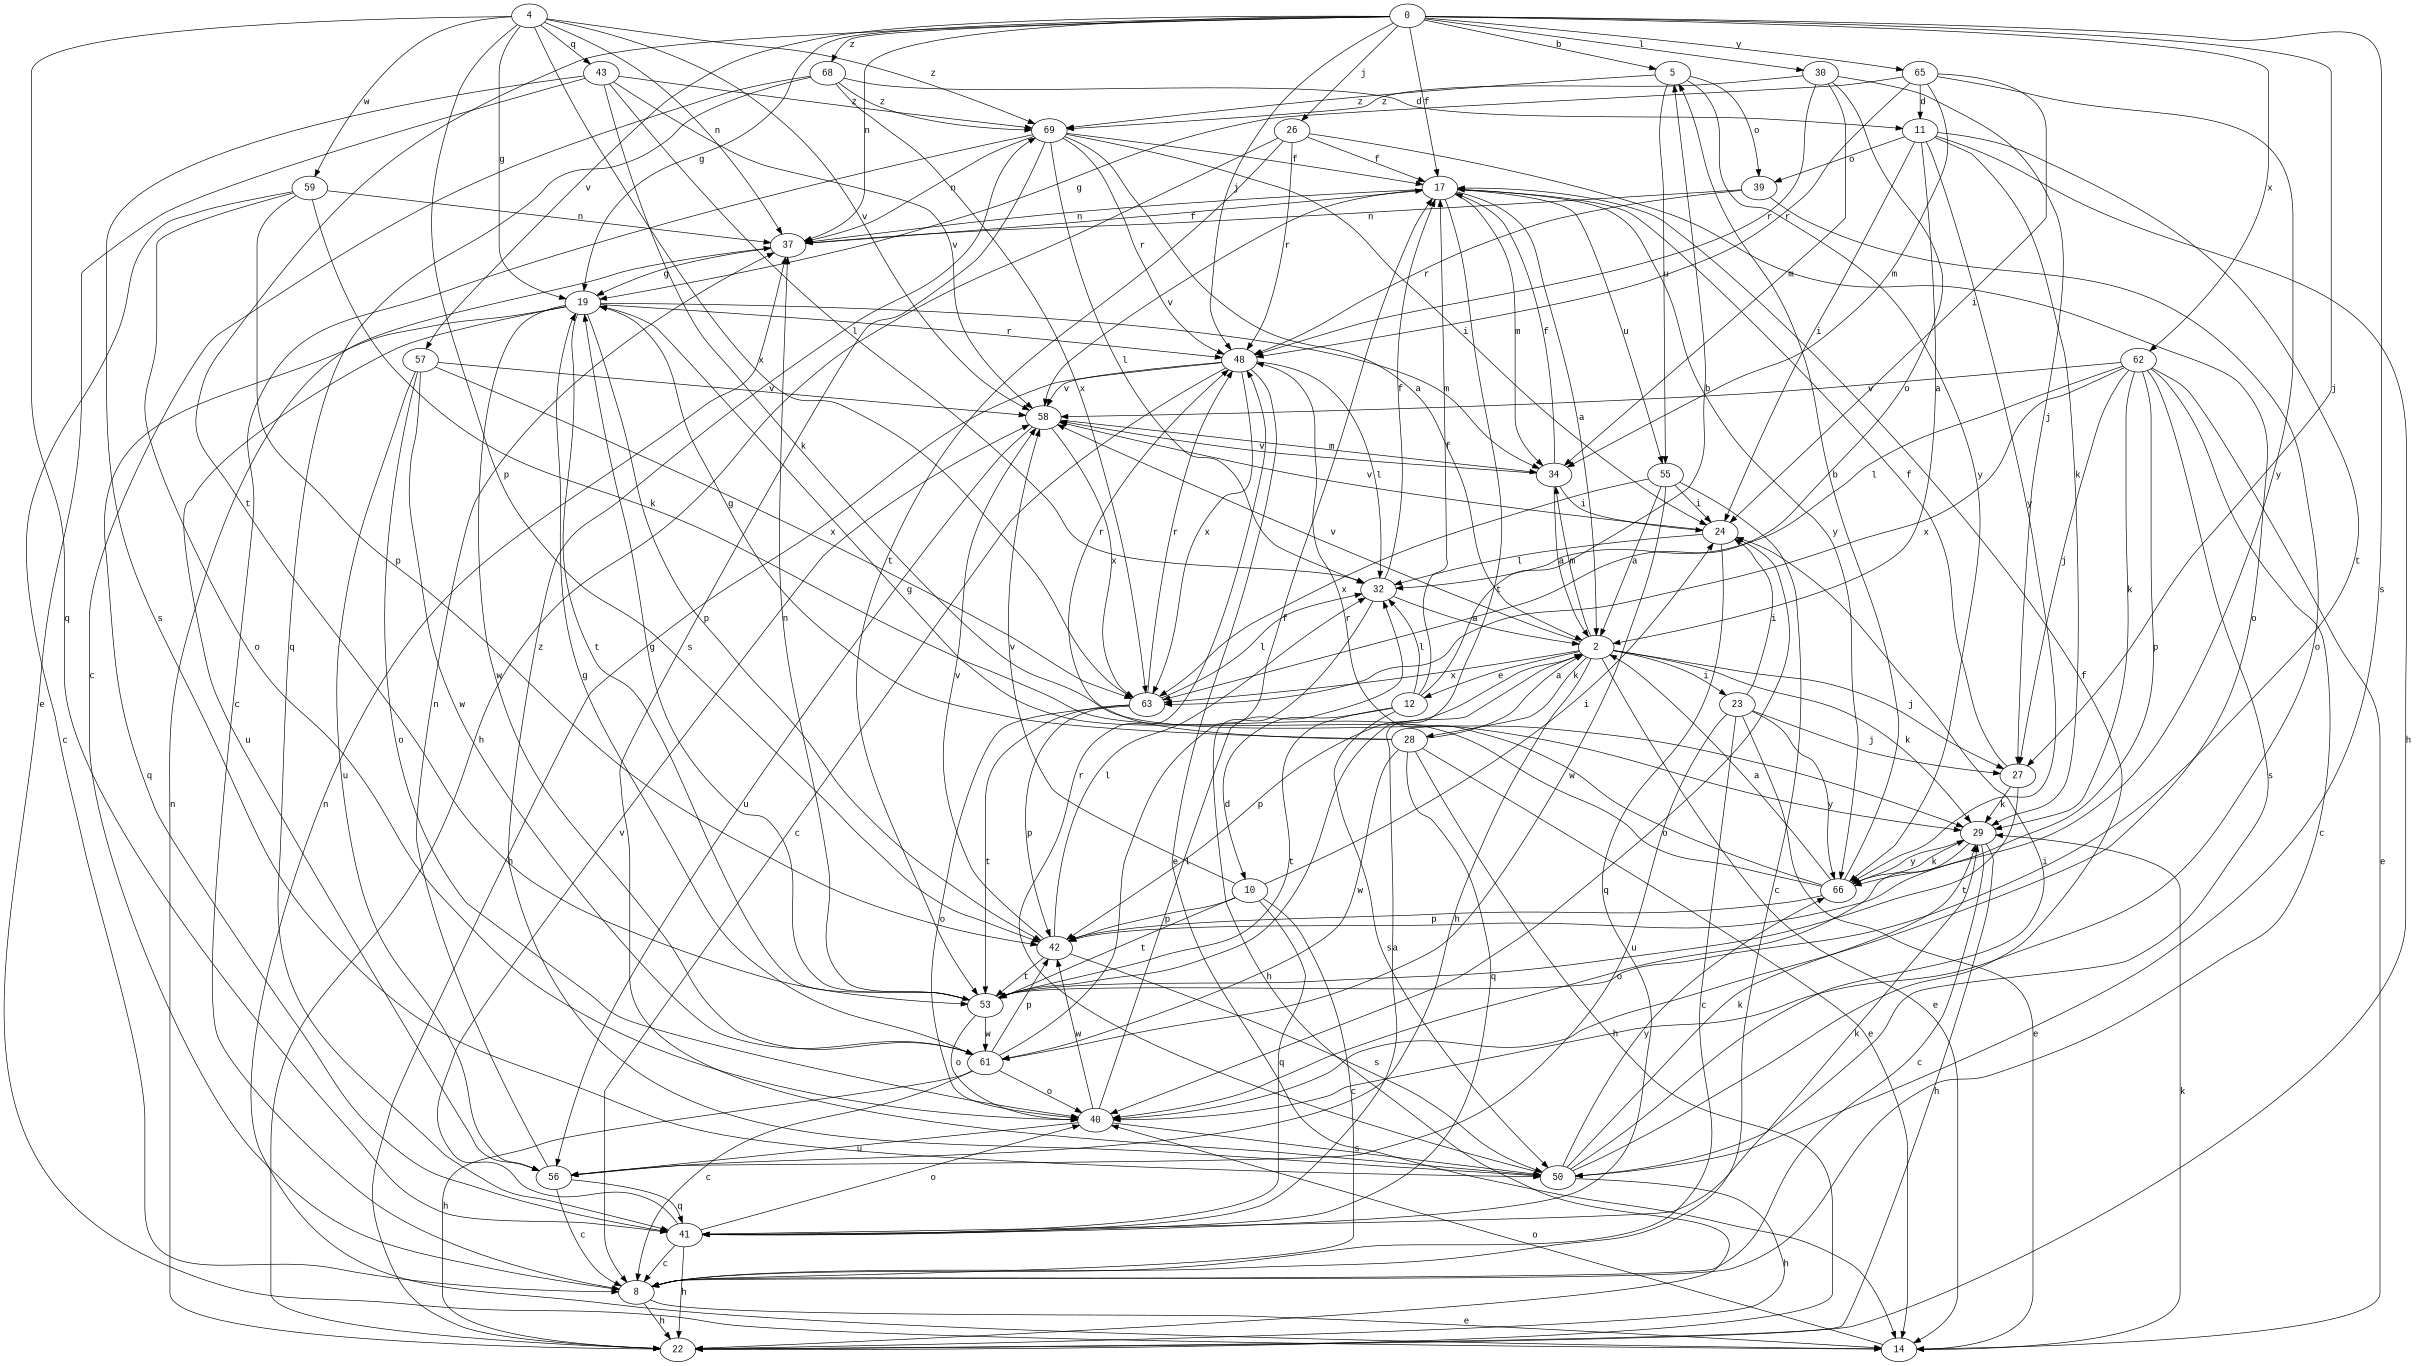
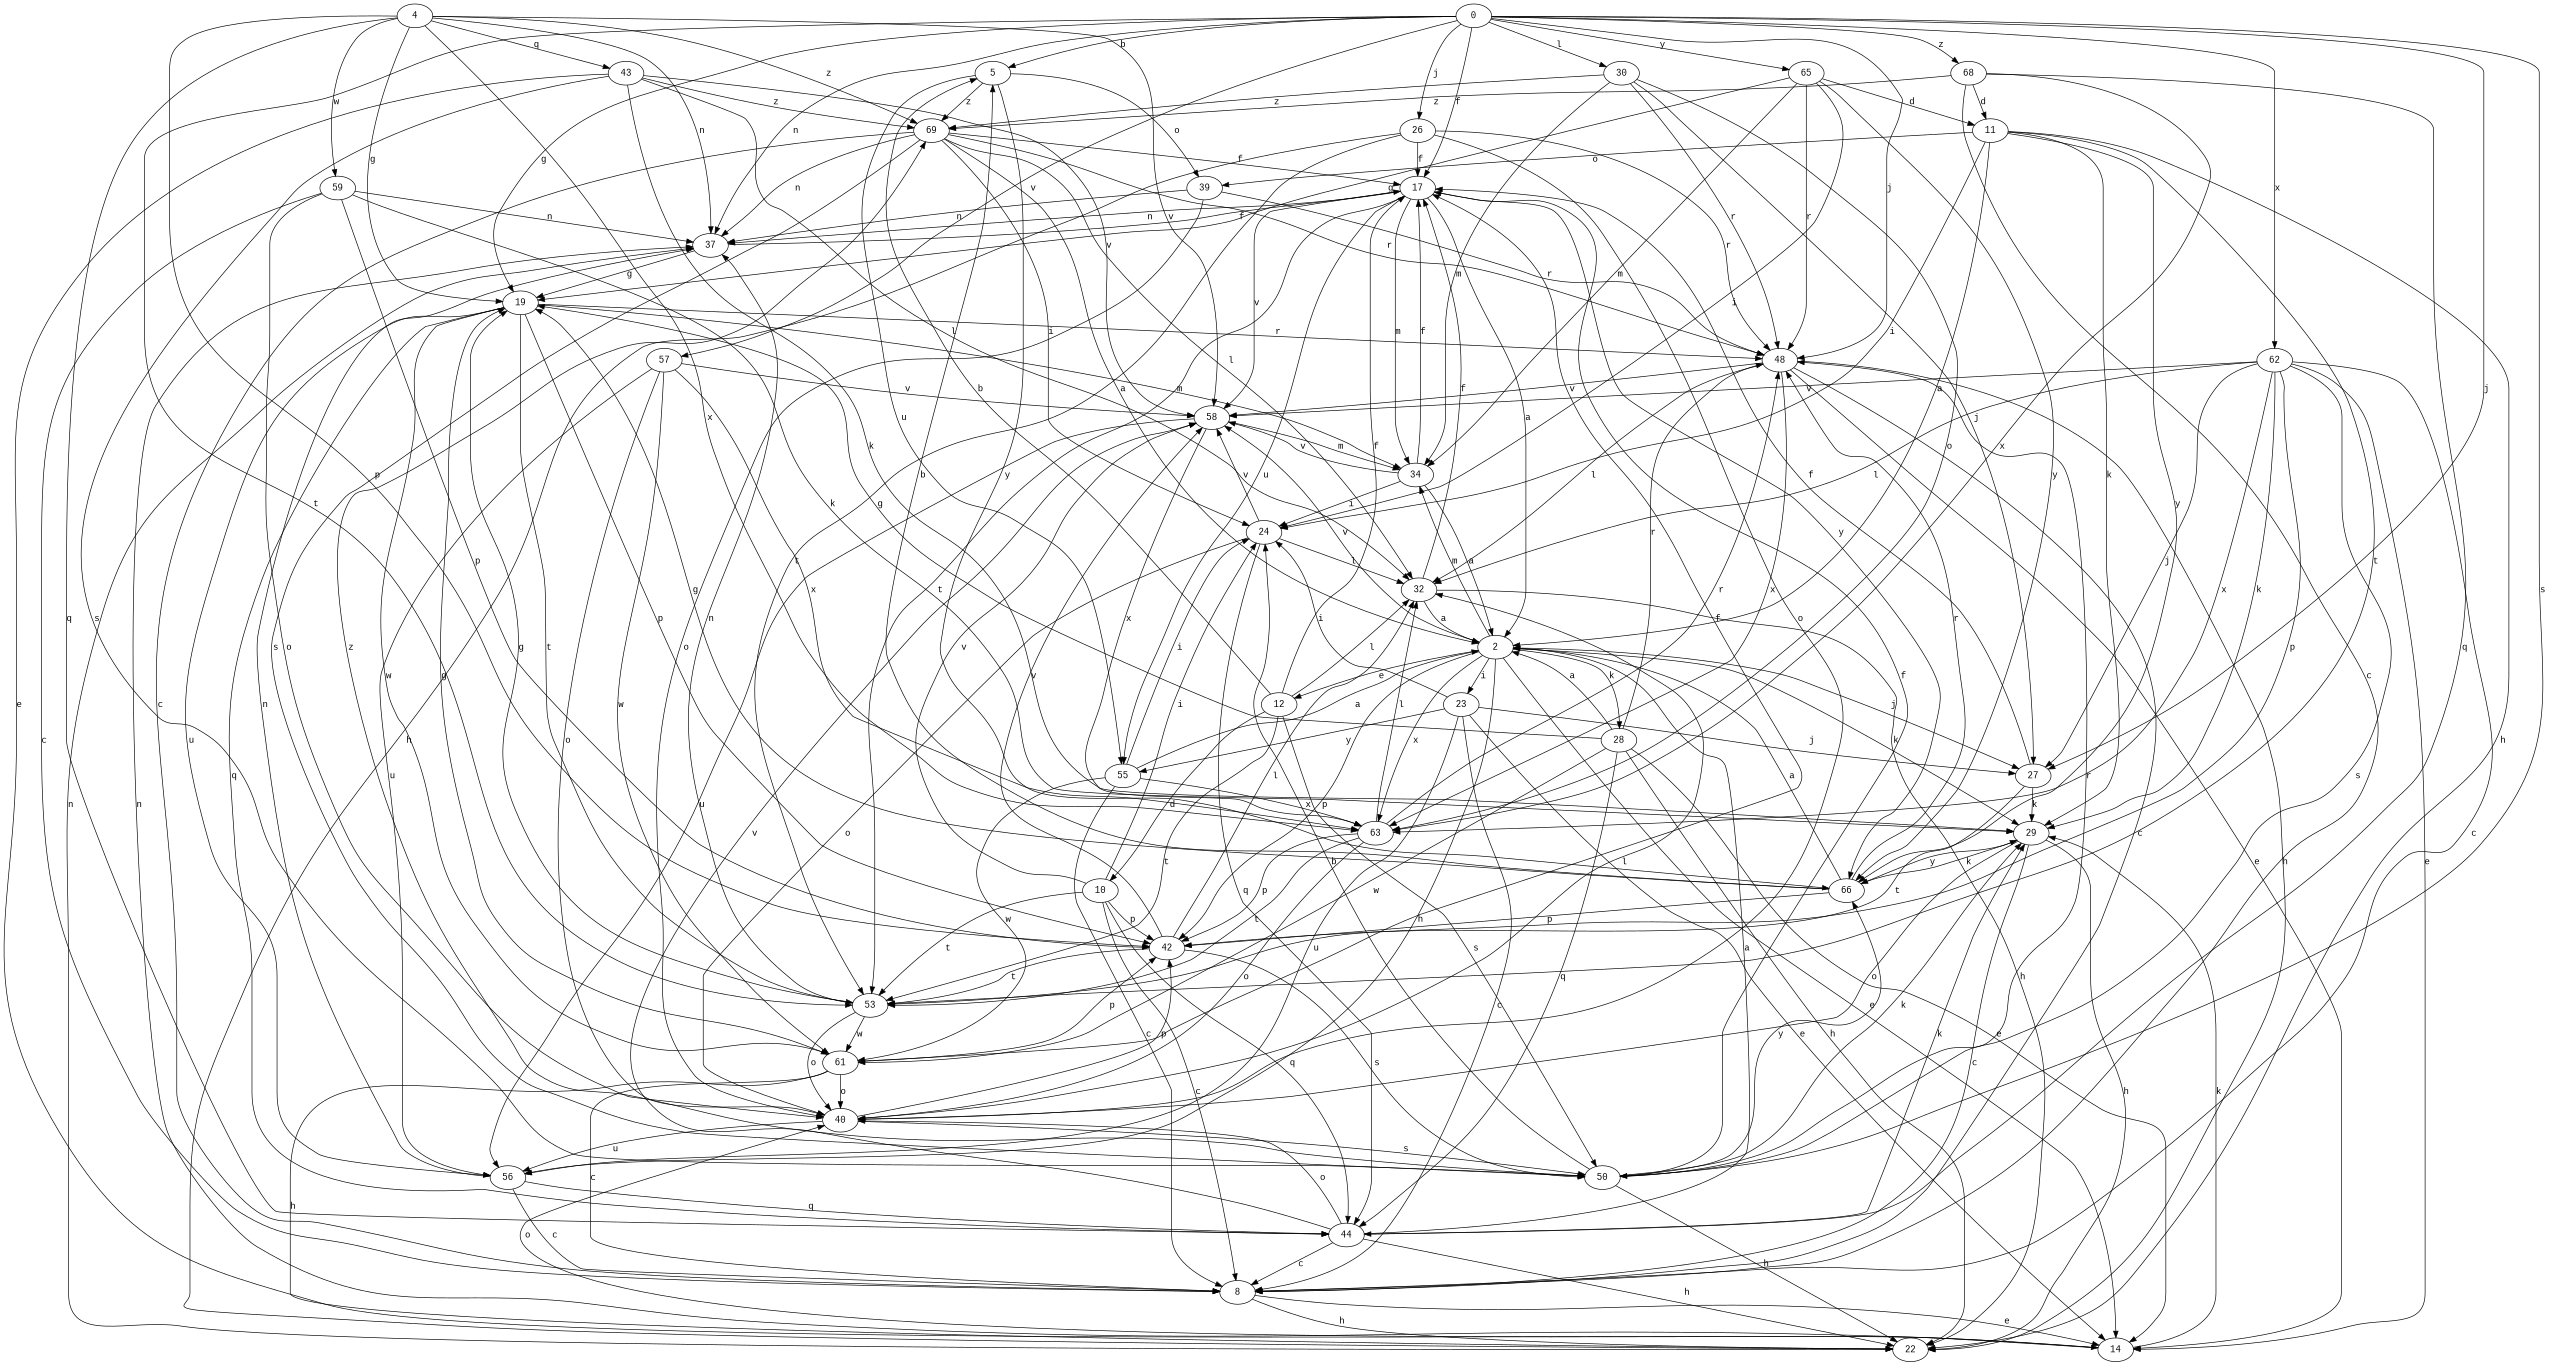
(1819, 772) -> (1296, 740)
(2045, 862) -> (1334, 862)
(1079, 1034) -> (1164, 1034)
(685, 1235) -> (1346, 1235)
